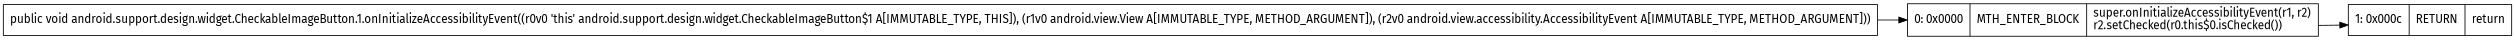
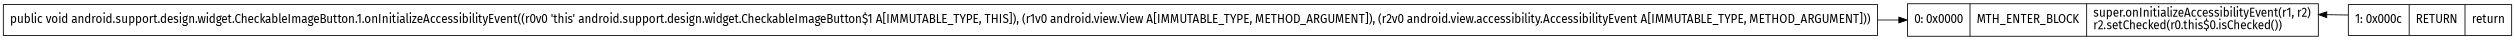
(2329, 25) -> (2337, 15)
